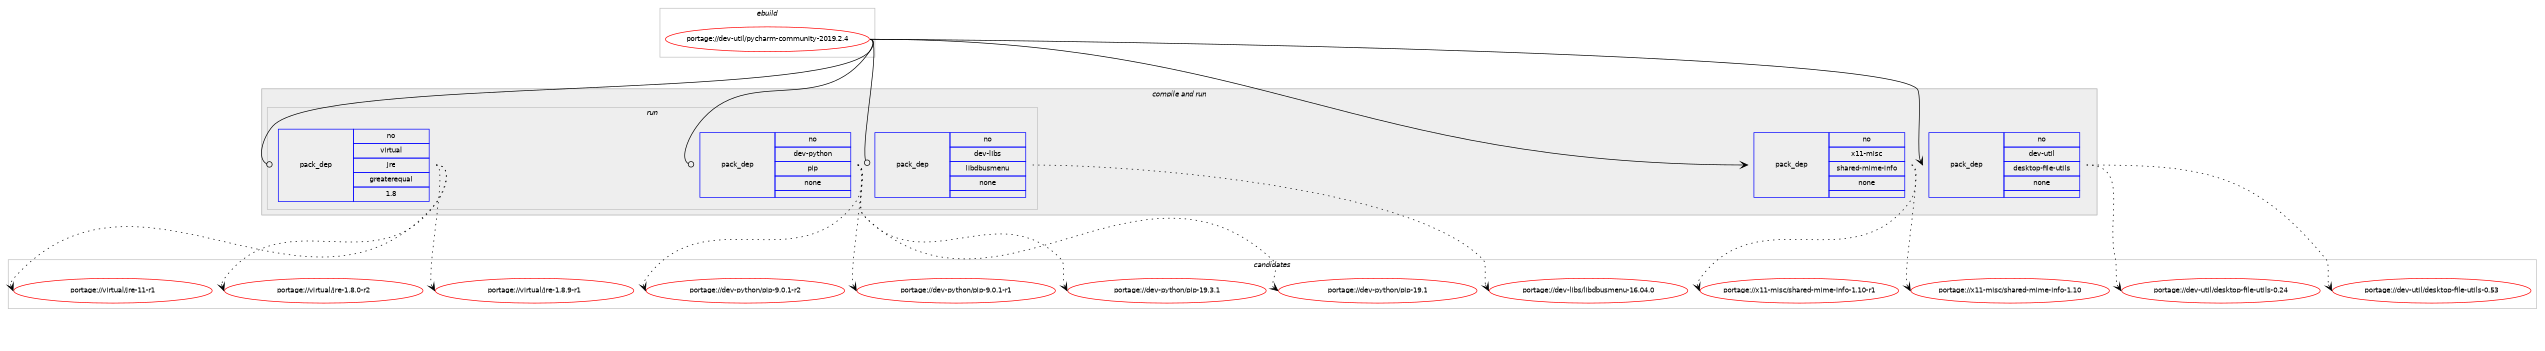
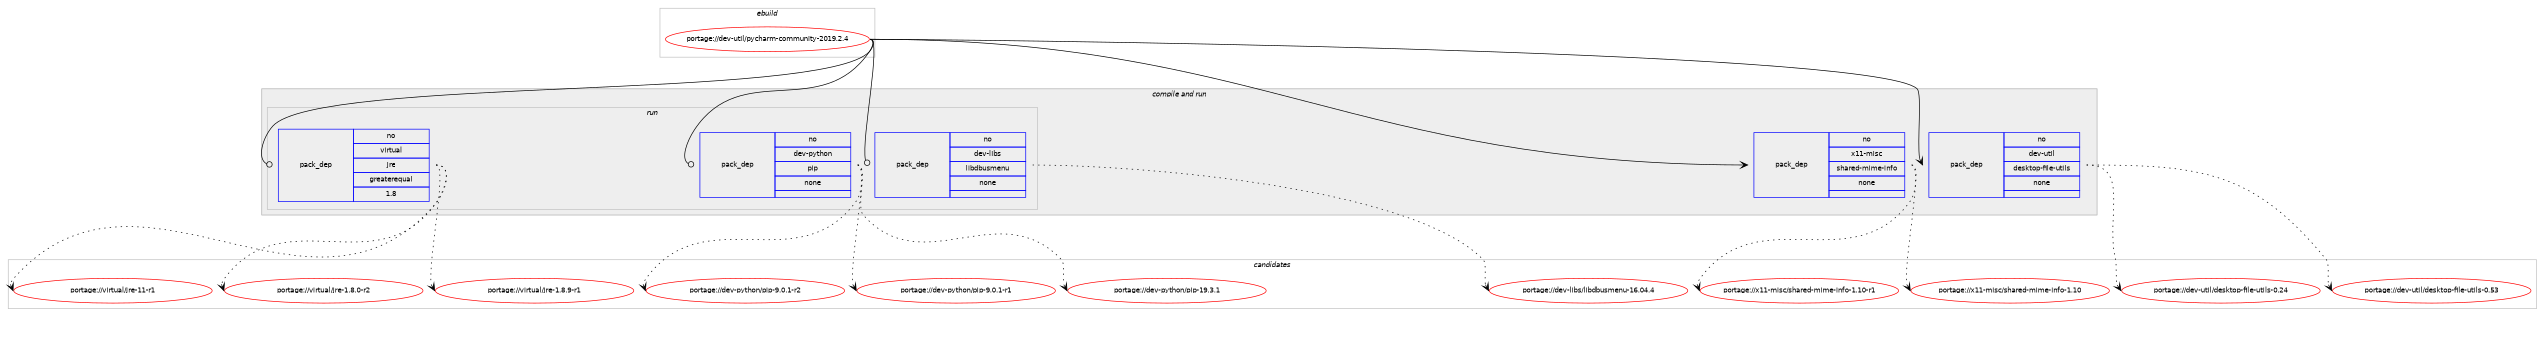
(1378, 291) -> none
(1589, 291) -> (1589, 291)
